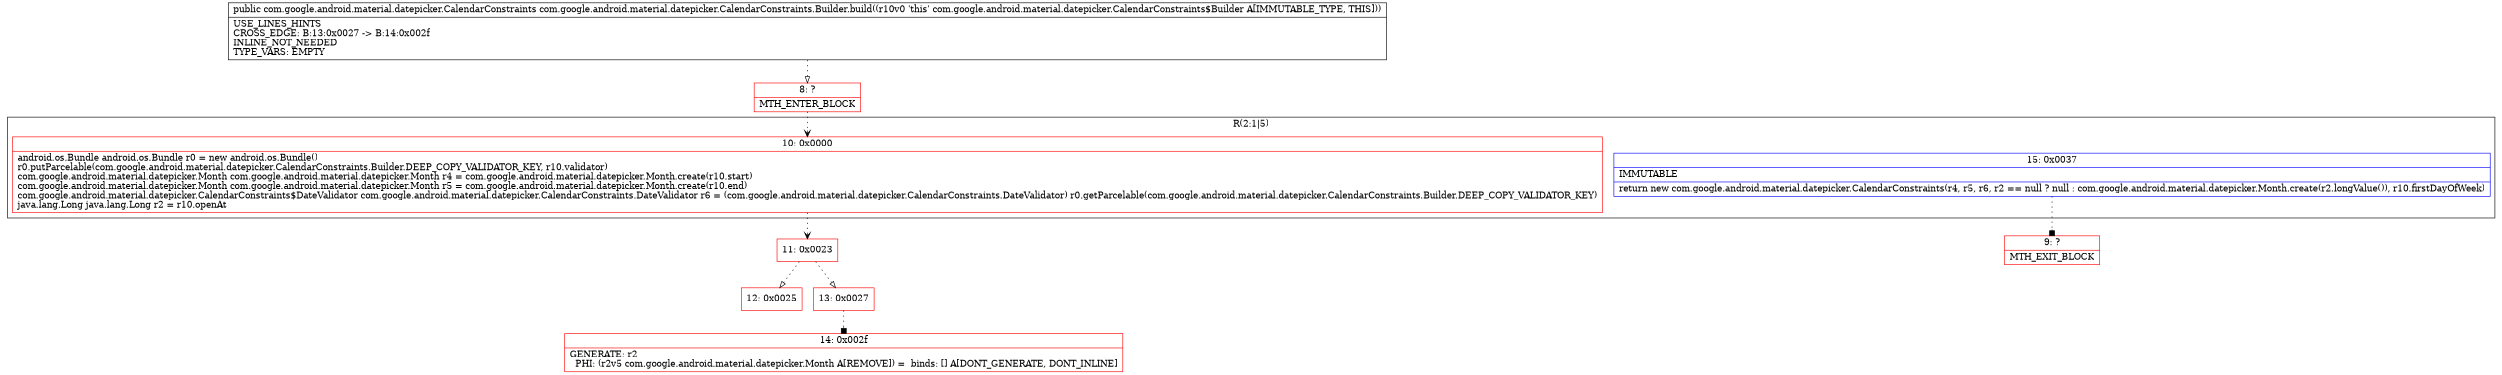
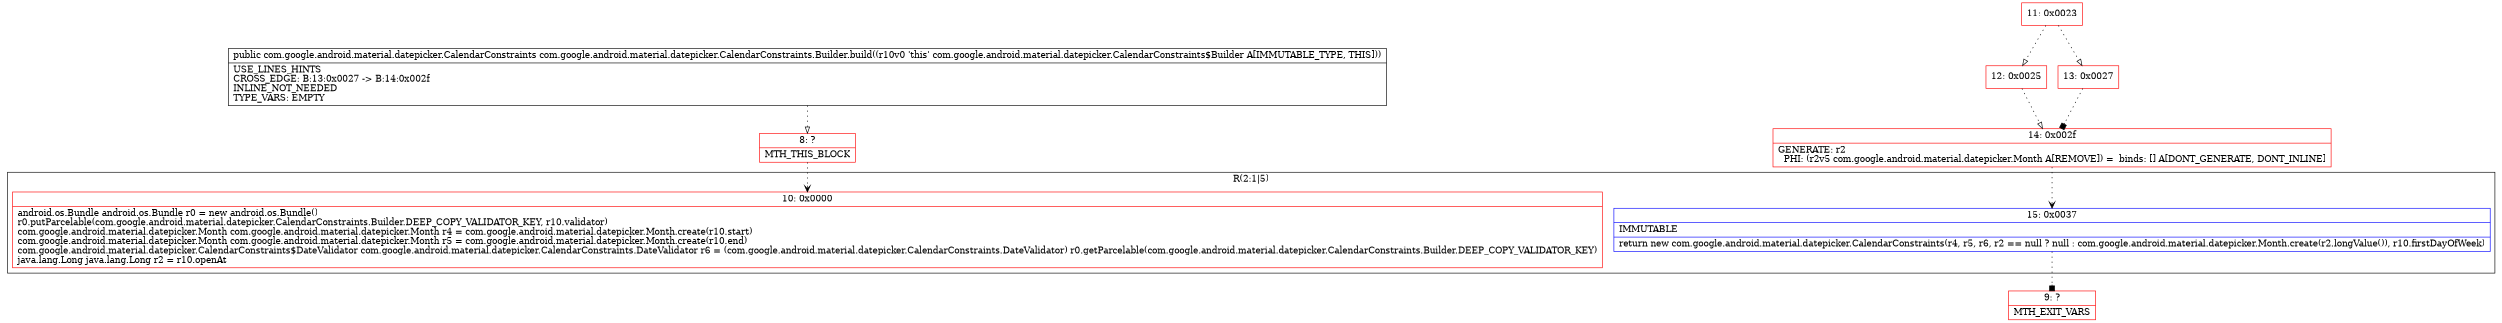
(807, 104) -> (807, 155)
none -> (2031, 106)
none -> (2052, 184)
(807, 223) -> none
(2052, 257) -> (2052, 312)
